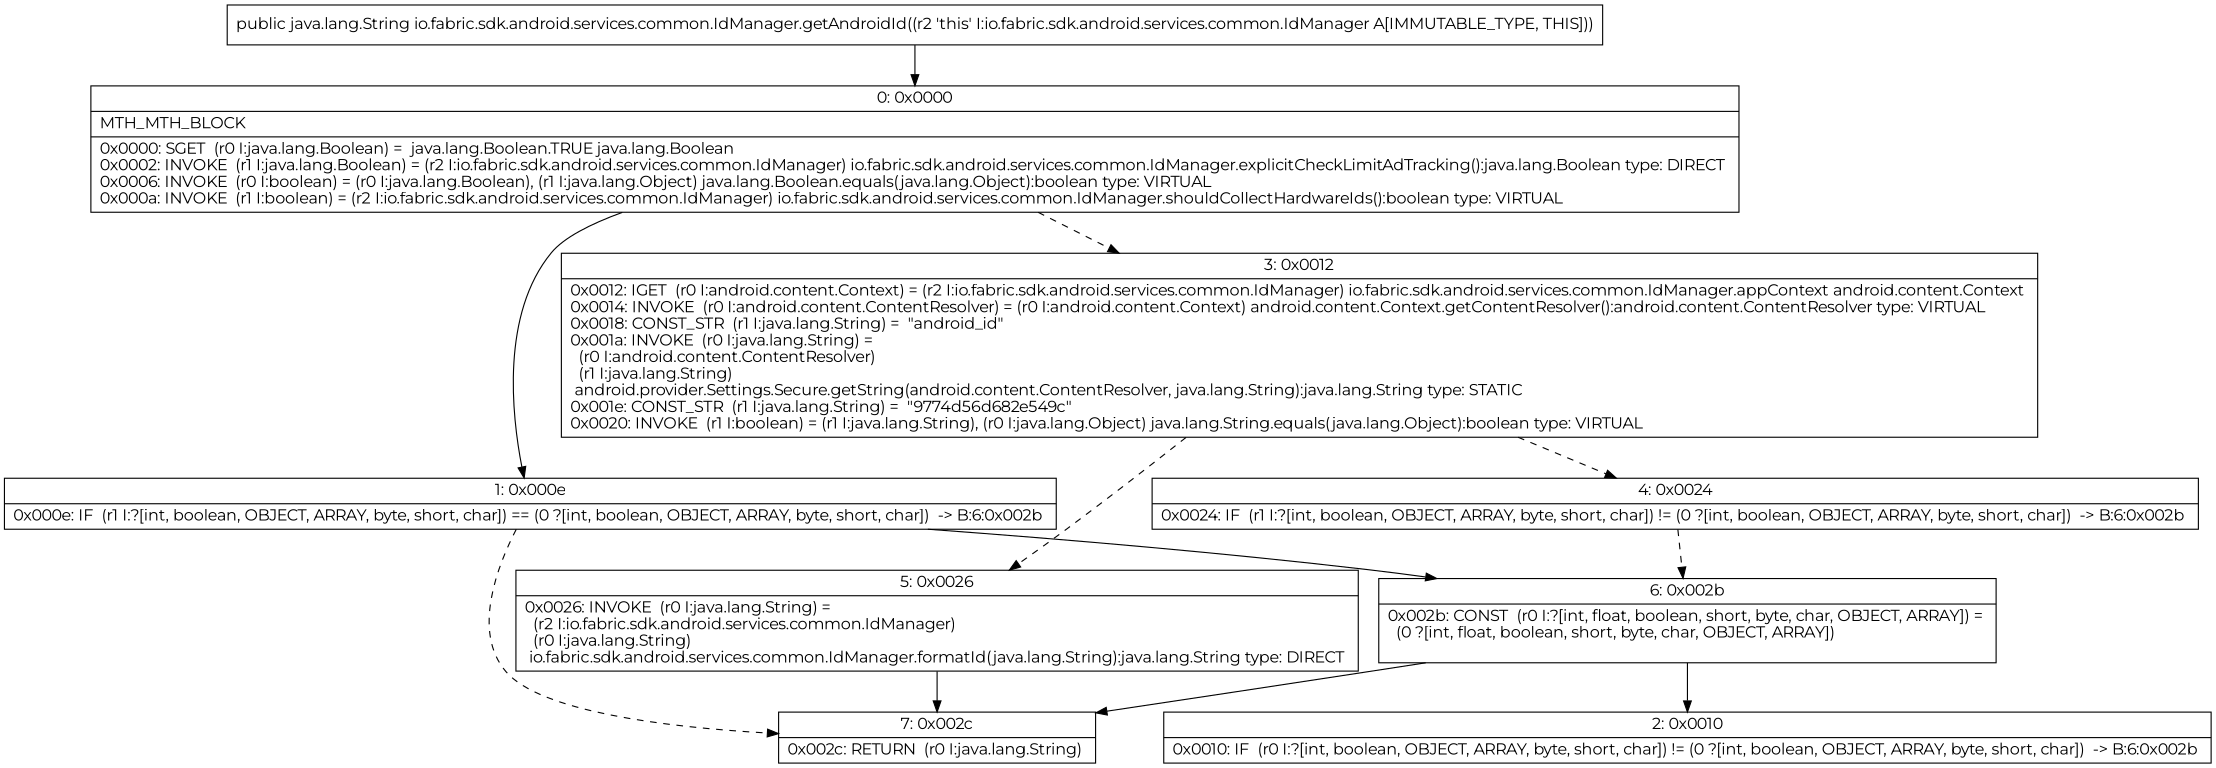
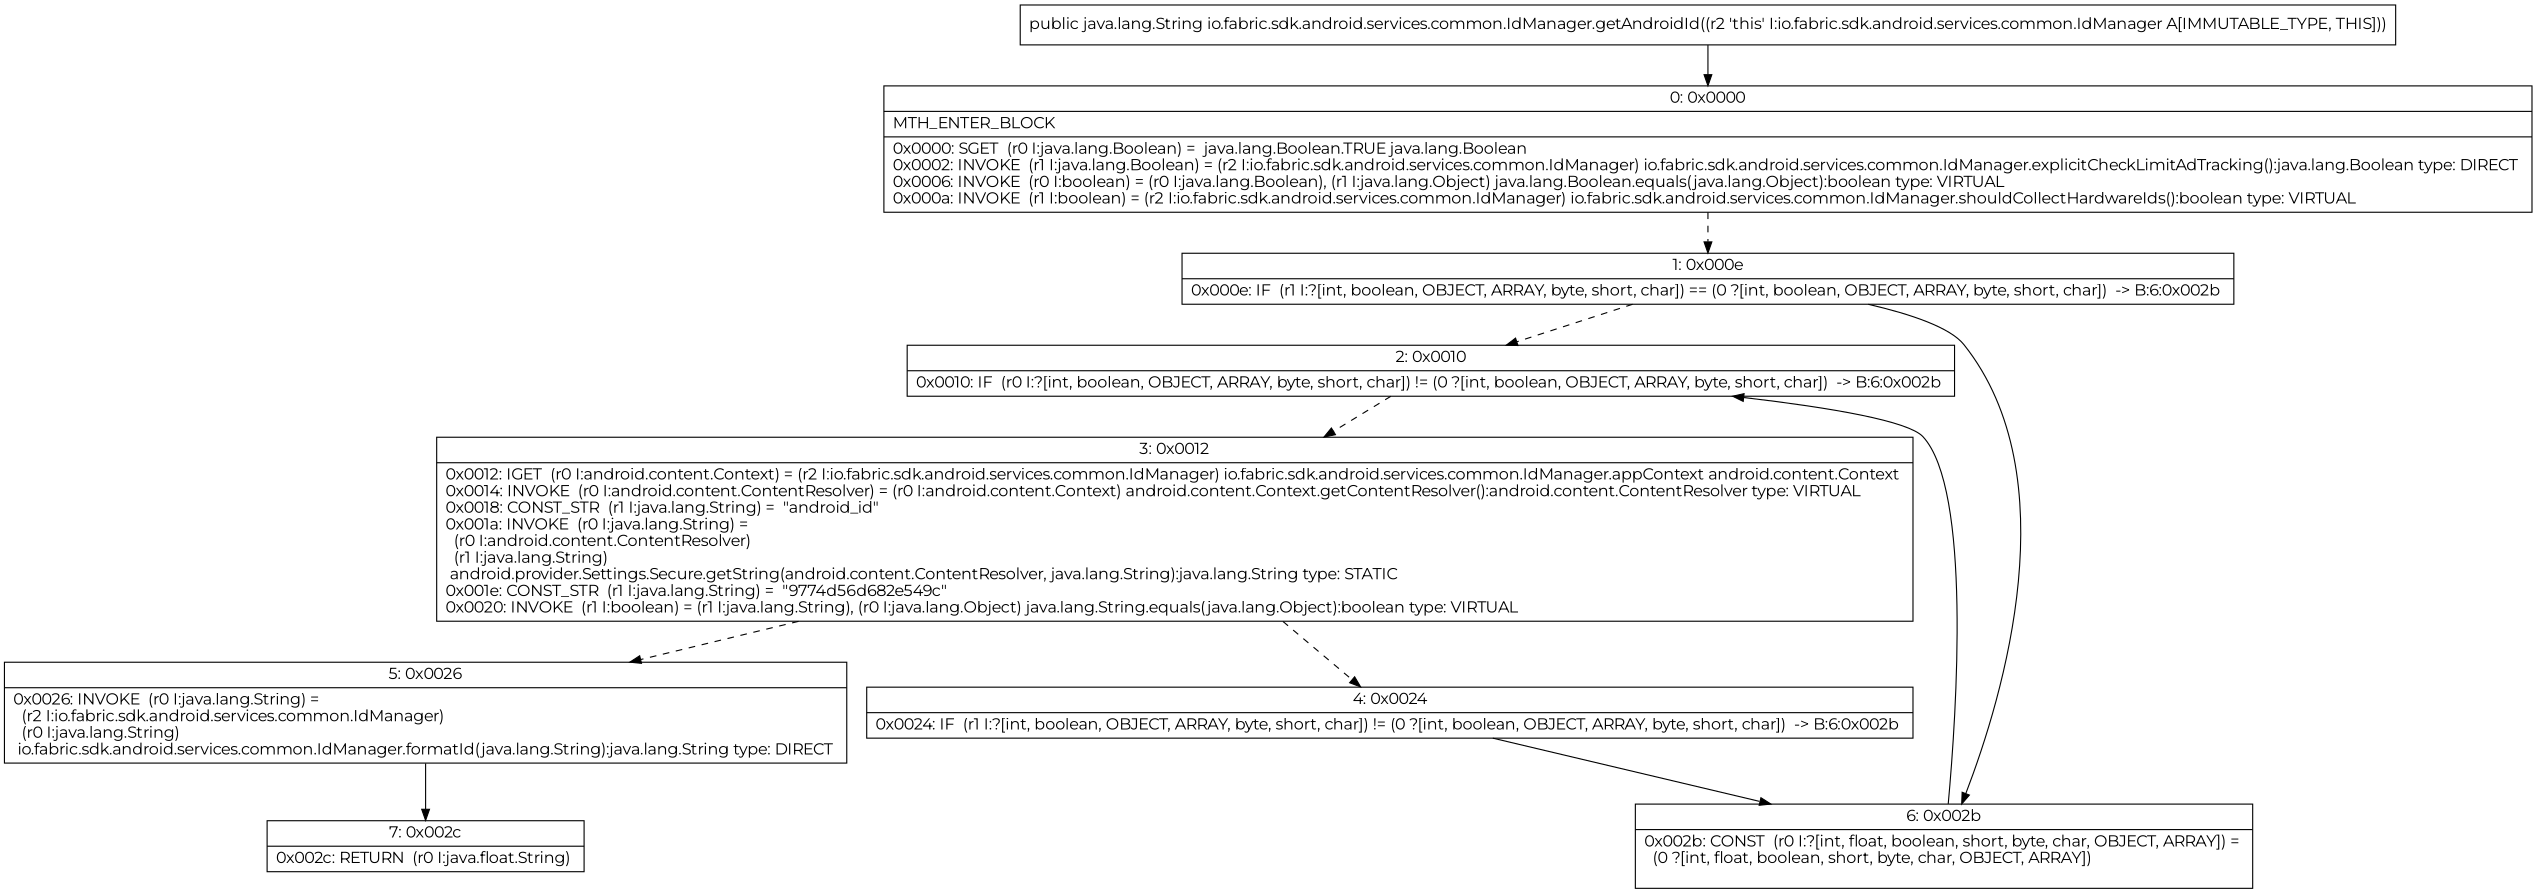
(173, 124) -> (974, 124)
(1074, 230) -> (1362, 414)
(521, 316) -> (1708, 227)
(1680, 548) -> (1626, 770)
(1266, 687) -> none
(559, 701) -> (1575, 323)
(937, 750) -> (426, 858)
